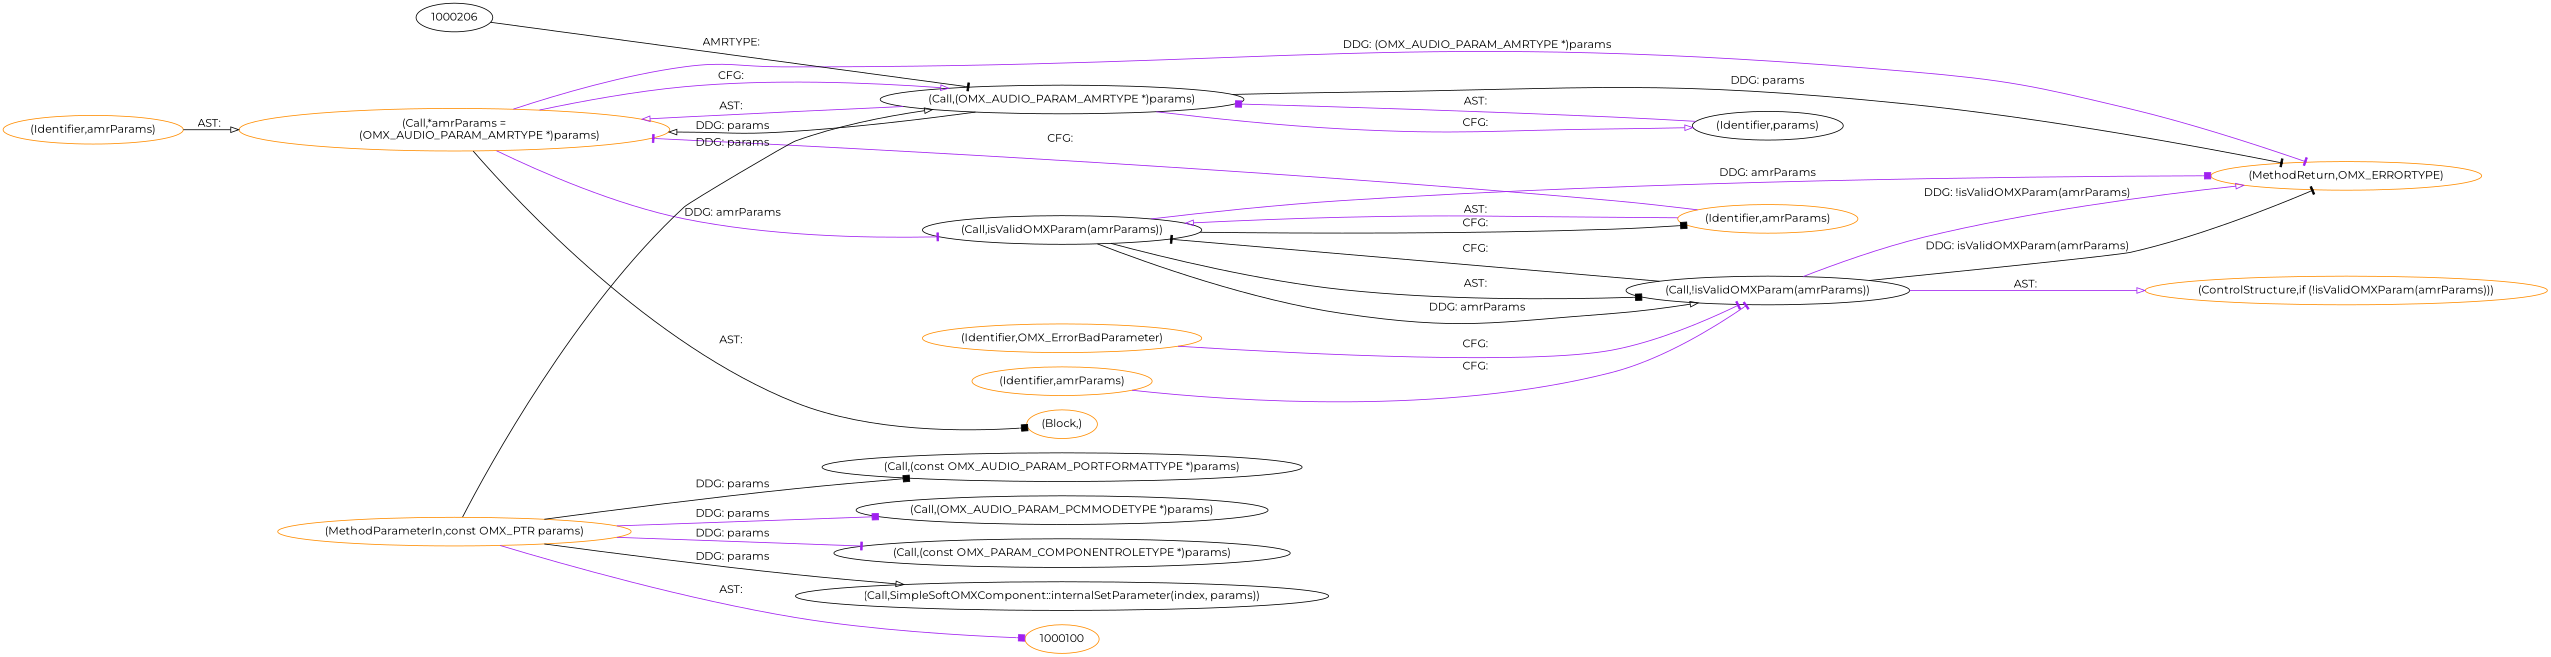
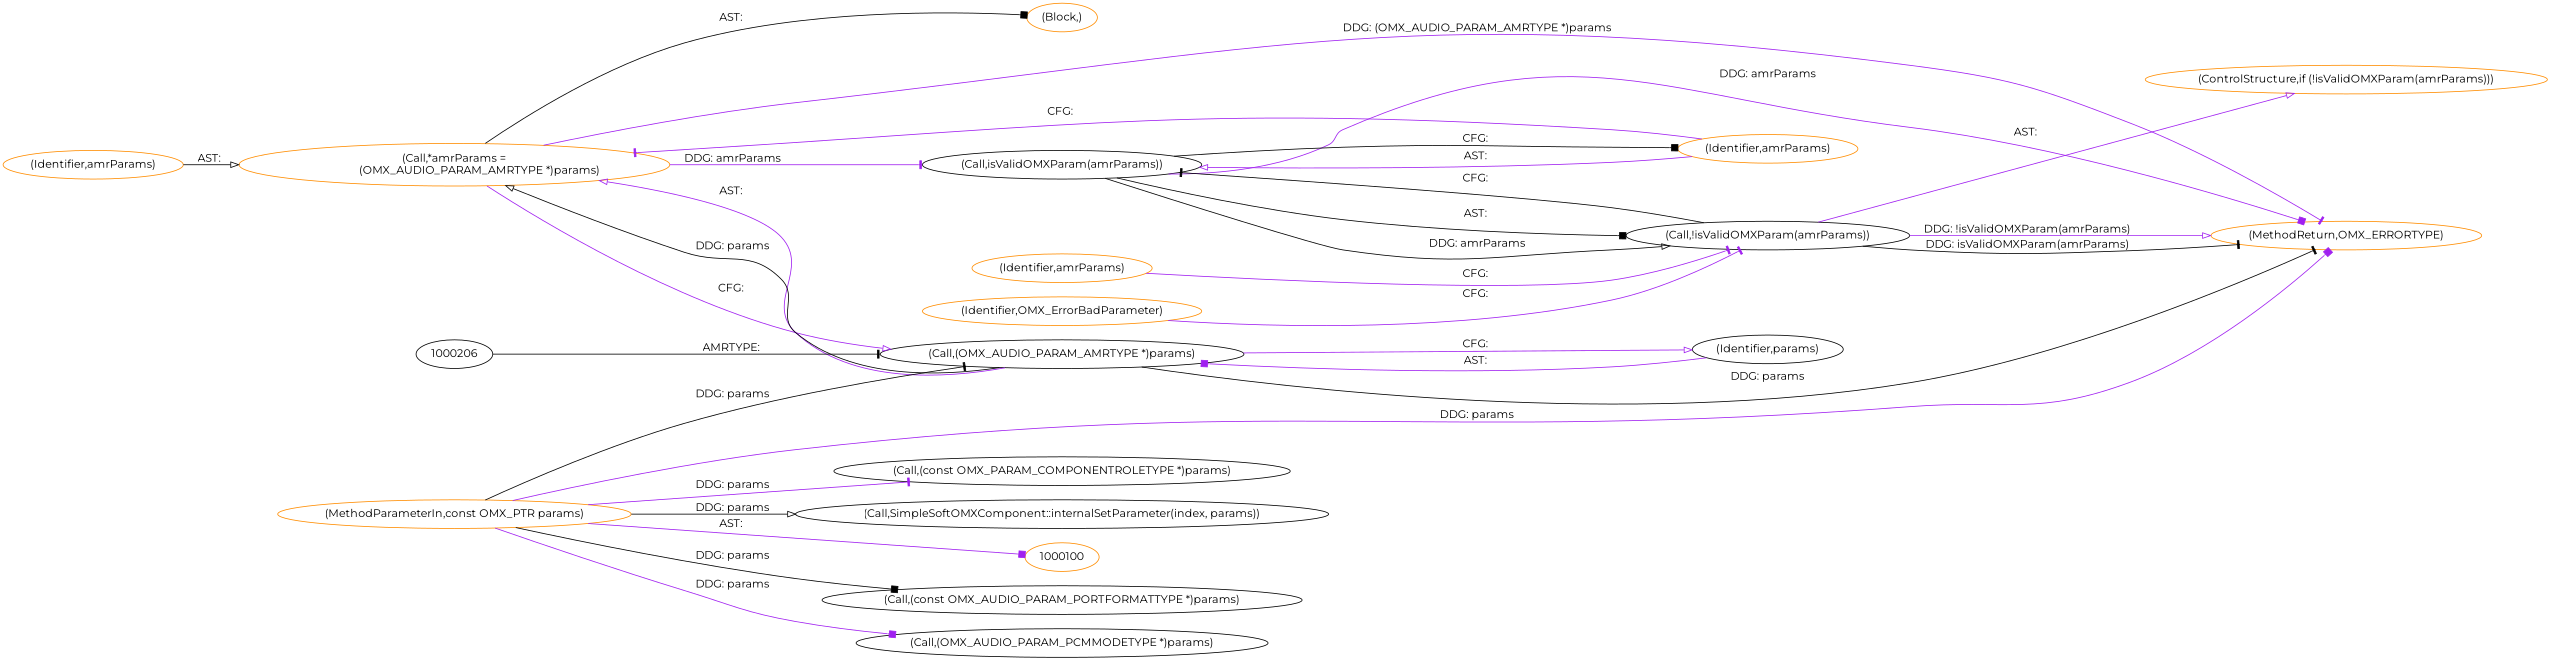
(642, 250) -> (718, 414)
none -> (1437, 422)
